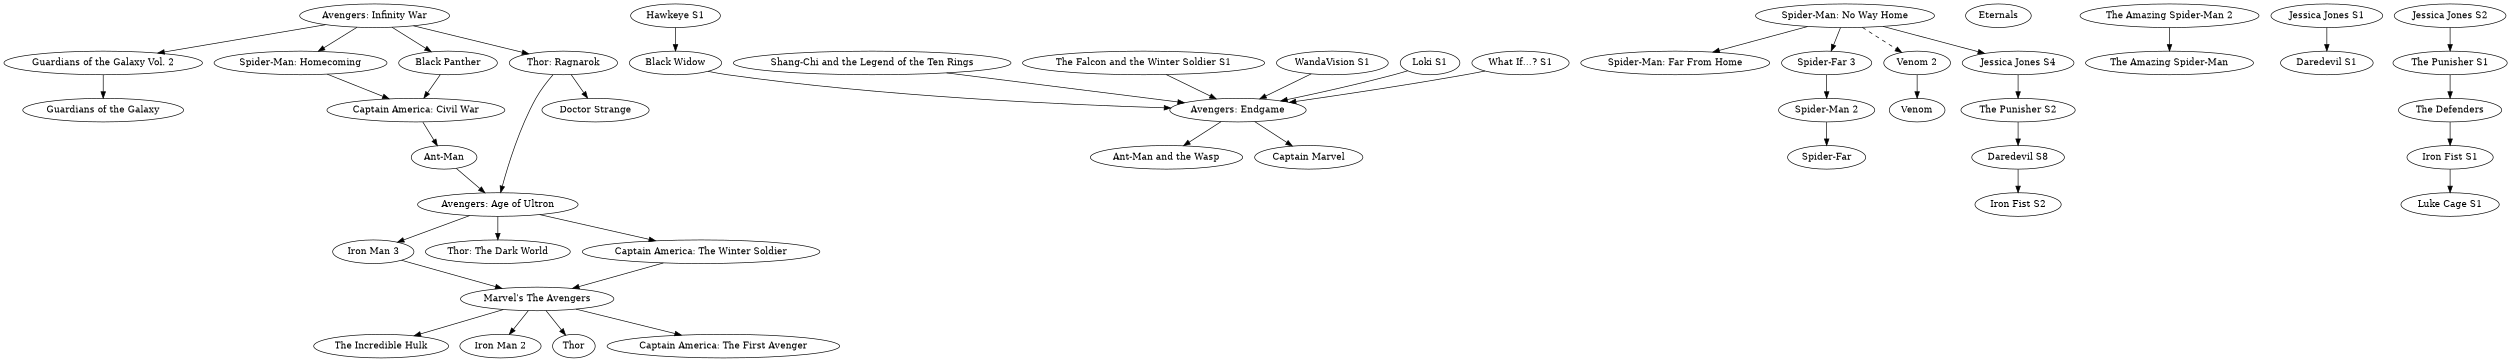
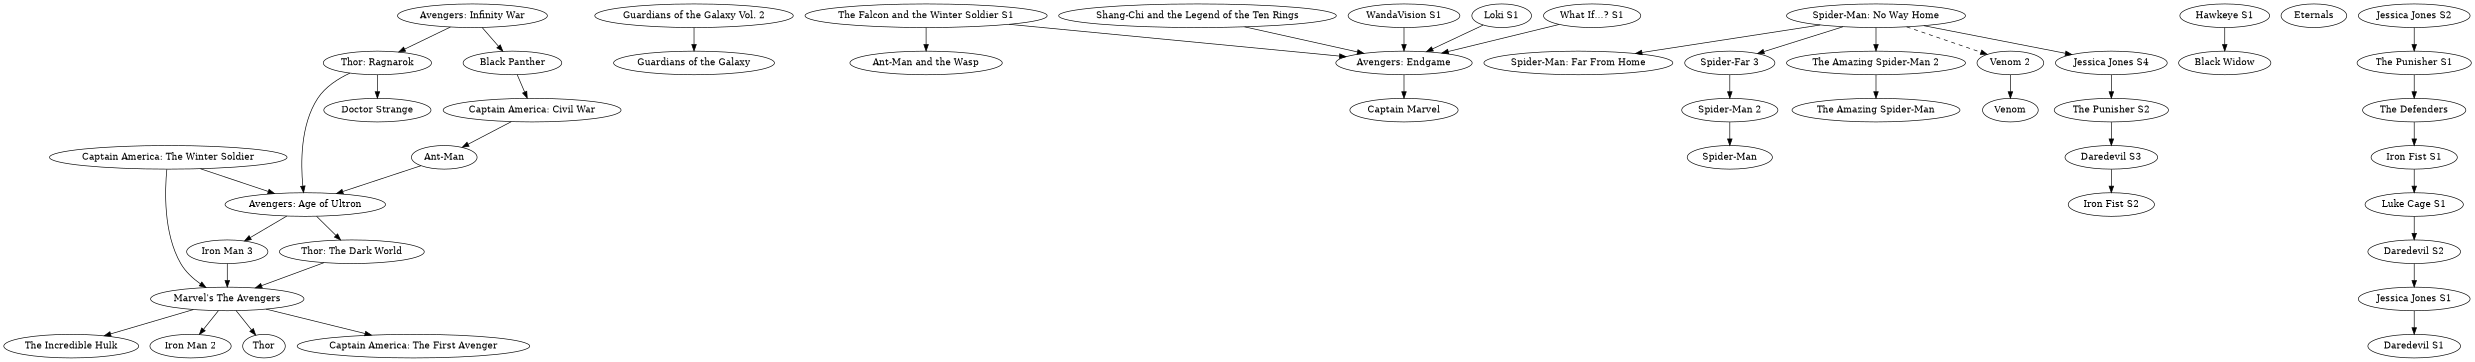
none -> (1876, 36)
(245, 38) -> none
(301, 63) -> none
(935, 96) -> none
(1205, 132) -> (926, 36)
(1827, 157) -> (1730, 157)
(2018, 157) -> (2111, 157)
(594, 227) -> (234, 180)
none -> (2414, 252)
none -> (293, 274)
